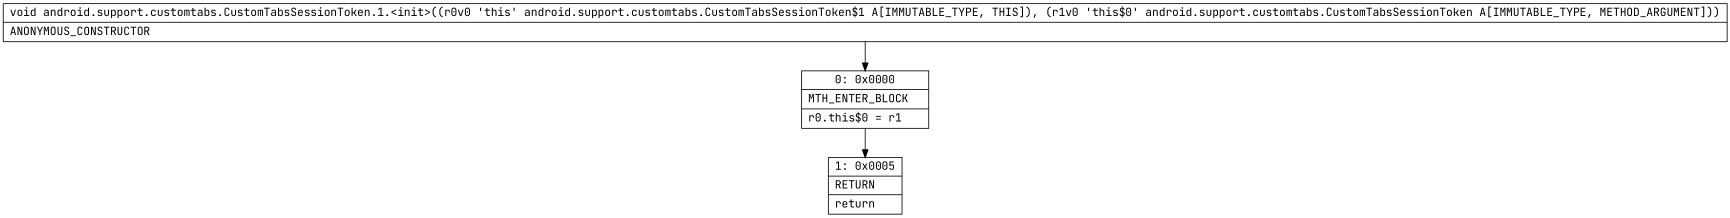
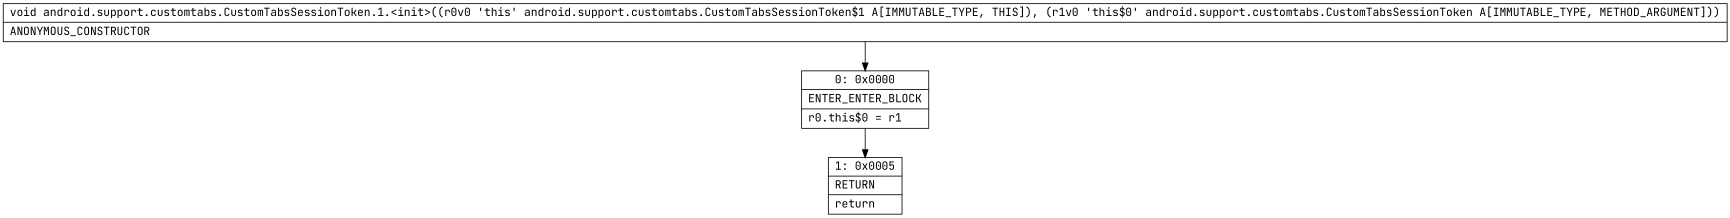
(858, 99) -> (865, 99)
